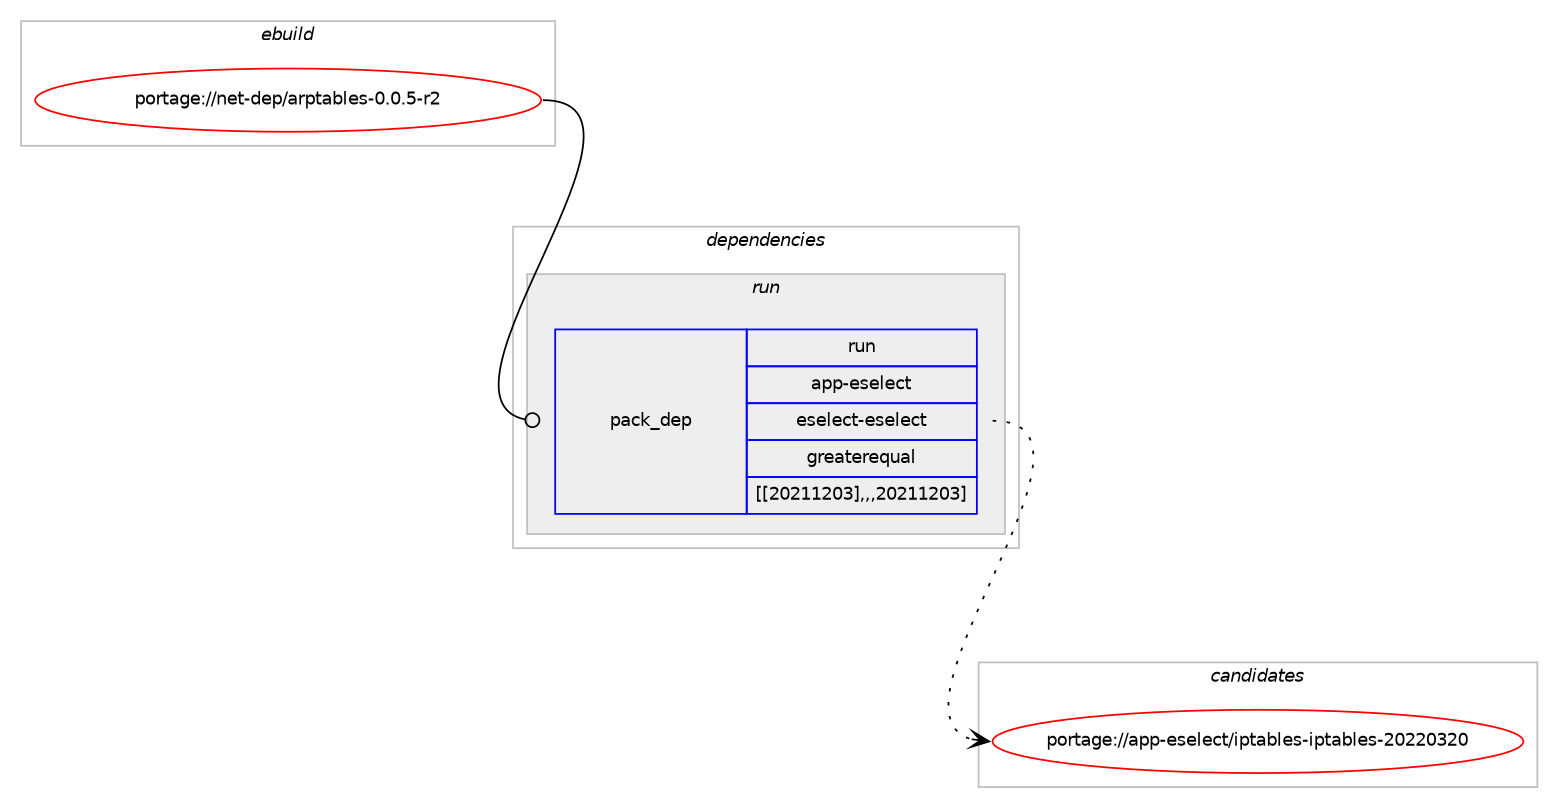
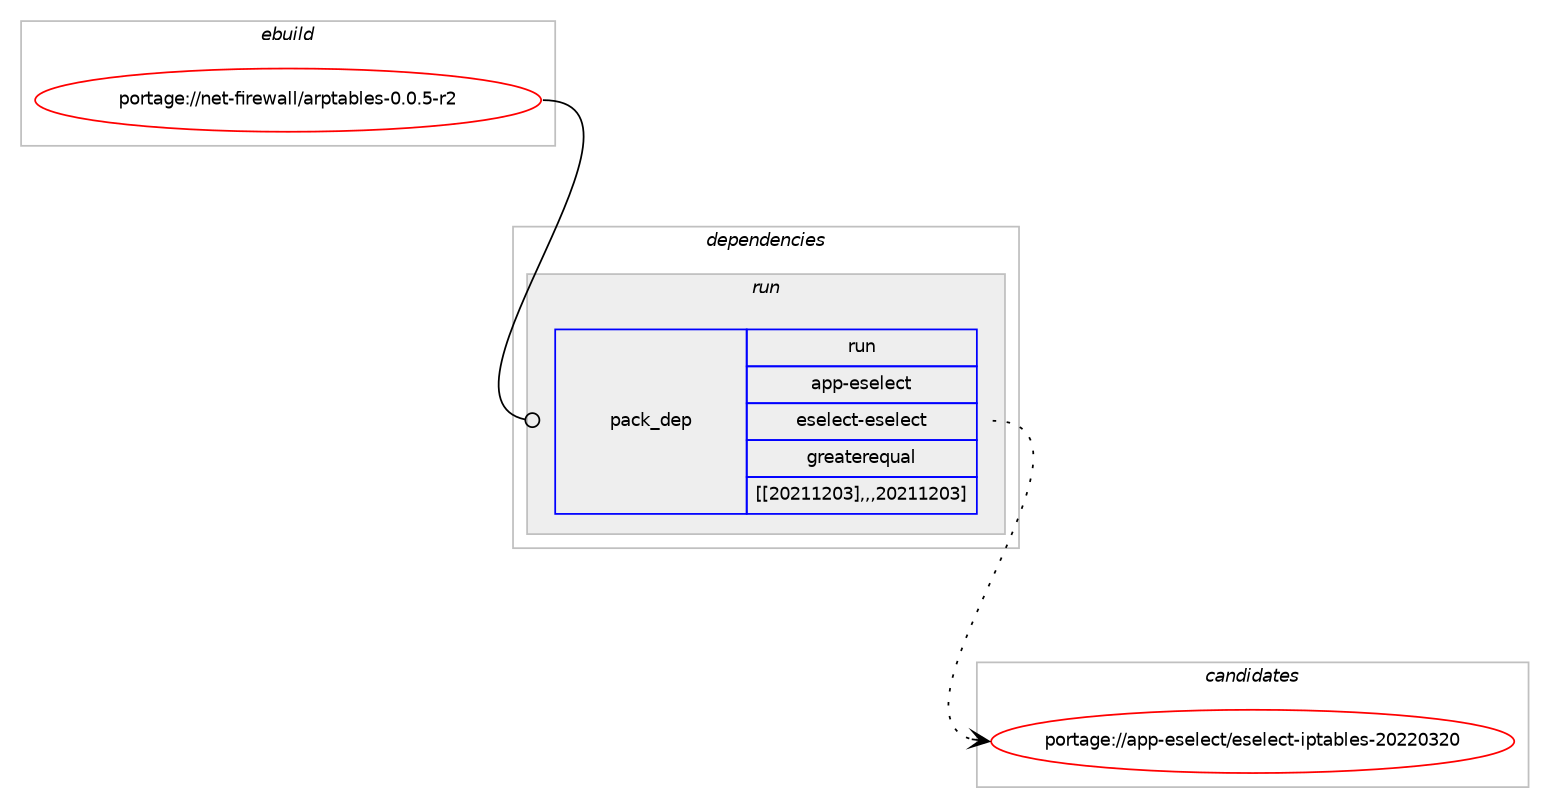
(288, 100) -> (288, 100)
(1258, 741) -> (1253, 741)
